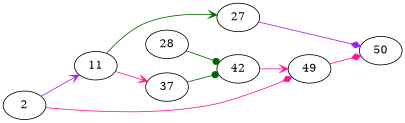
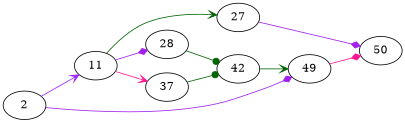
none -> (127, 56)
(270, 69) -> (270, 69)
(166, 111) -> (166, 111)
